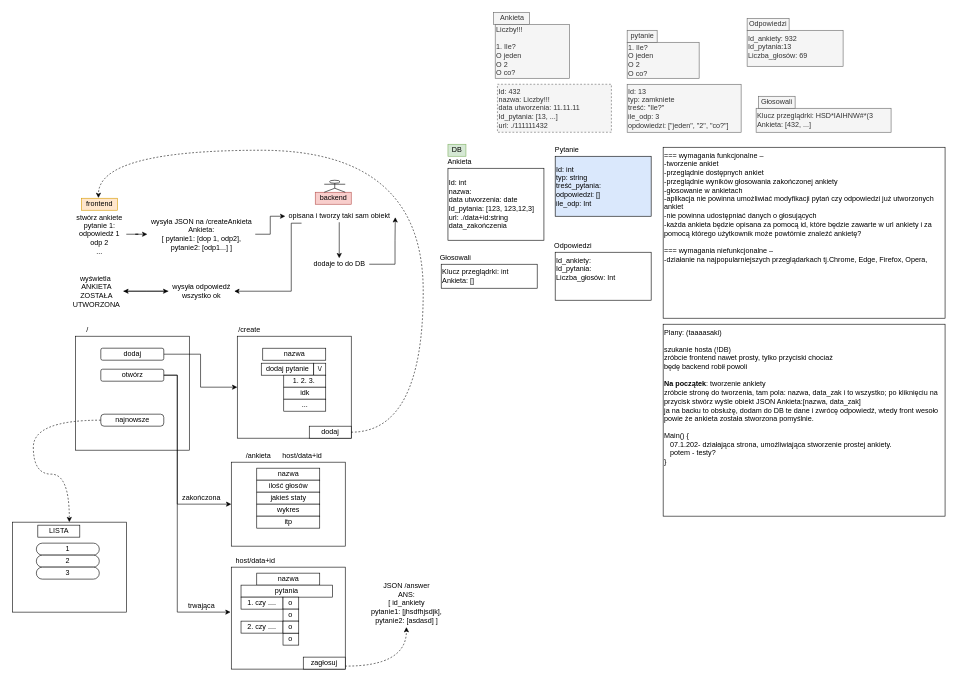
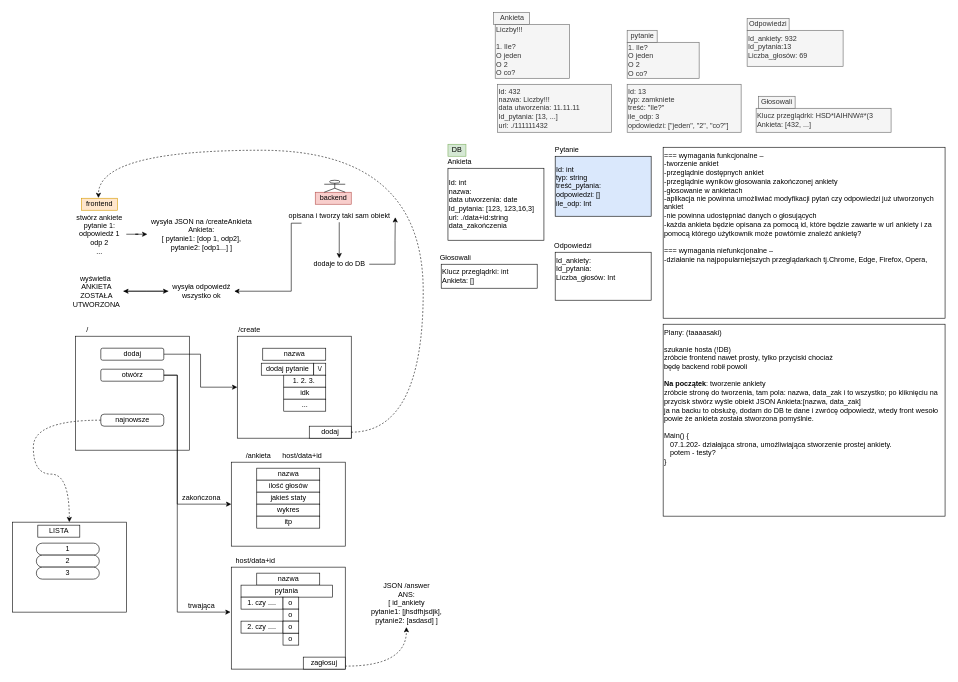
(555, 108) -> (555, 108)
(497, 204) -> (497, 204)
(272, 216) -> none
